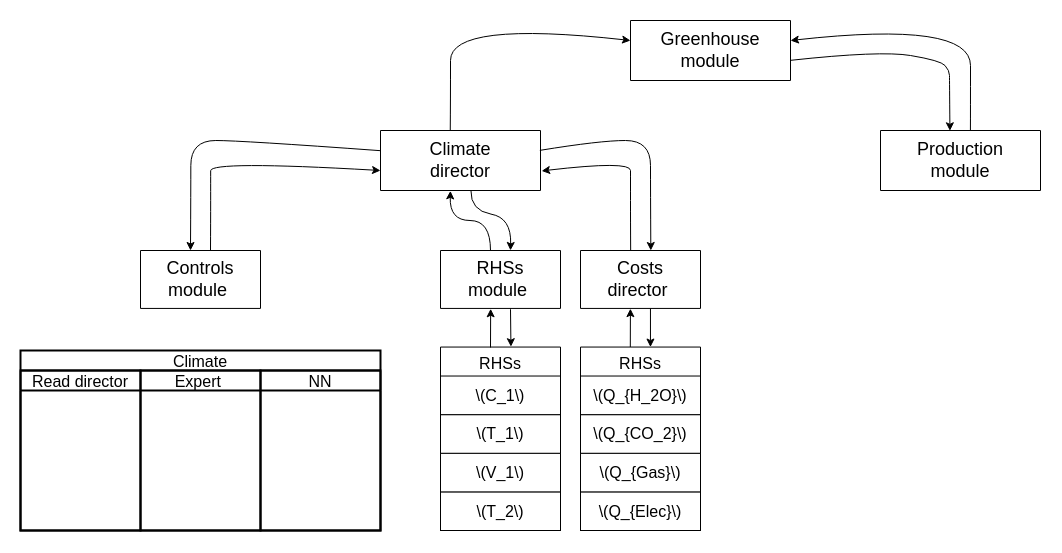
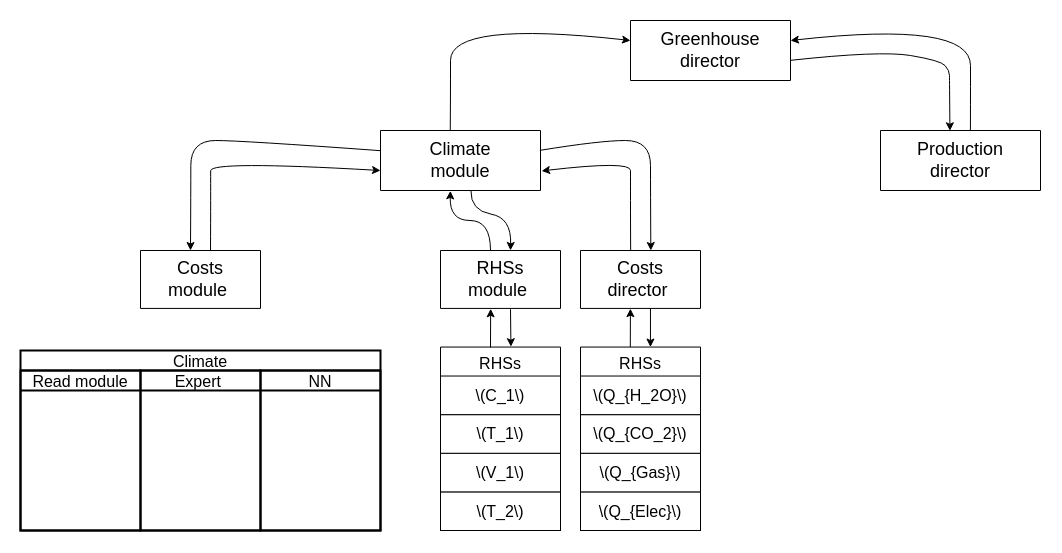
(711, 51) -> (711, 51)
(461, 161) -> (461, 161)
(961, 161) -> (961, 161)
(201, 280) -> (201, 280)
(80, 382) -> (80, 382)
